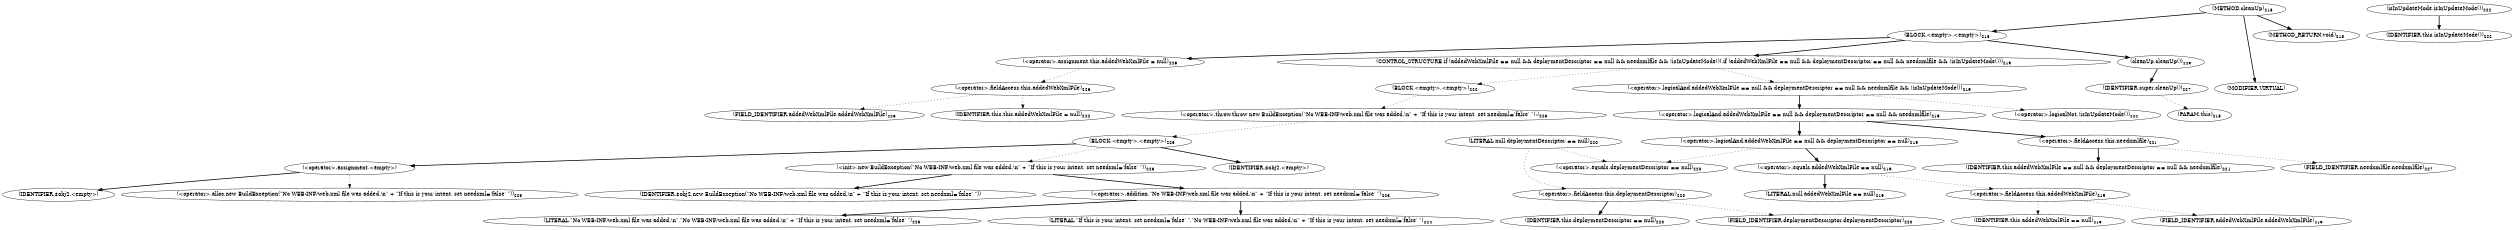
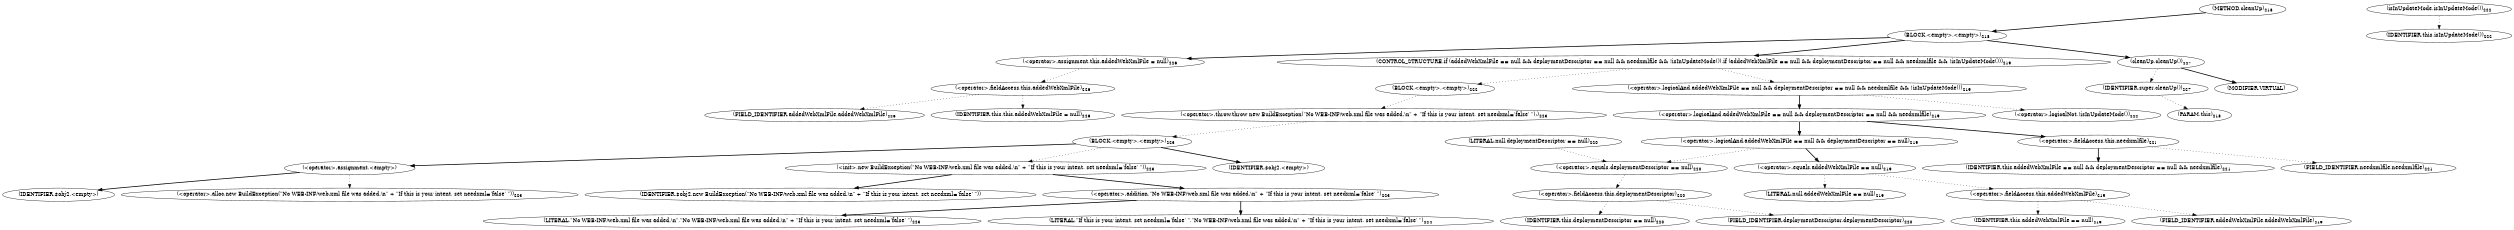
(2439, 21) -> (2439, 21)
(2306, 36) -> none
(2249, 47) -> (2207, 75)
(2187, 62) -> (2187, 62)
(2155, 74) -> (2155, 74)
(1086, 115) -> (1086, 115)
(2429, 168) -> (2429, 168)
(1531, 178) -> (1622, 180)
(1825, 180) -> (1825, 180)
(1604, 206) -> (1604, 206)
